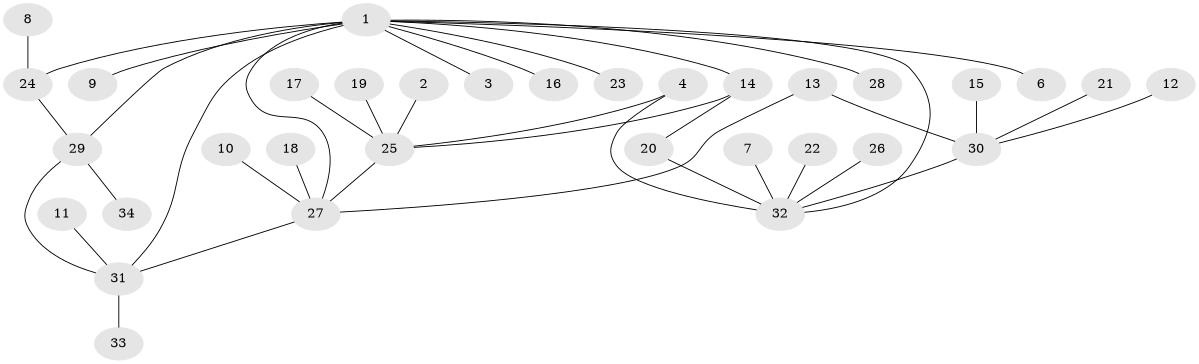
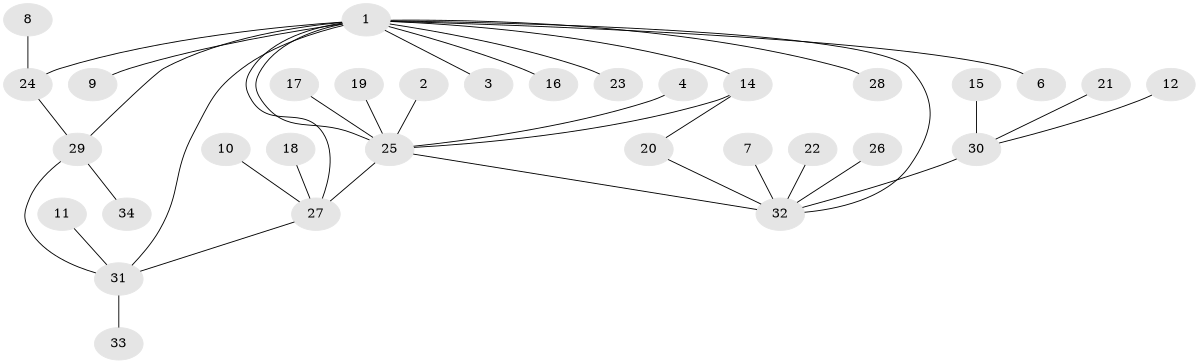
(813, 85) -> none
none -> (259, 96)
(627, 174) -> (585, 182)
